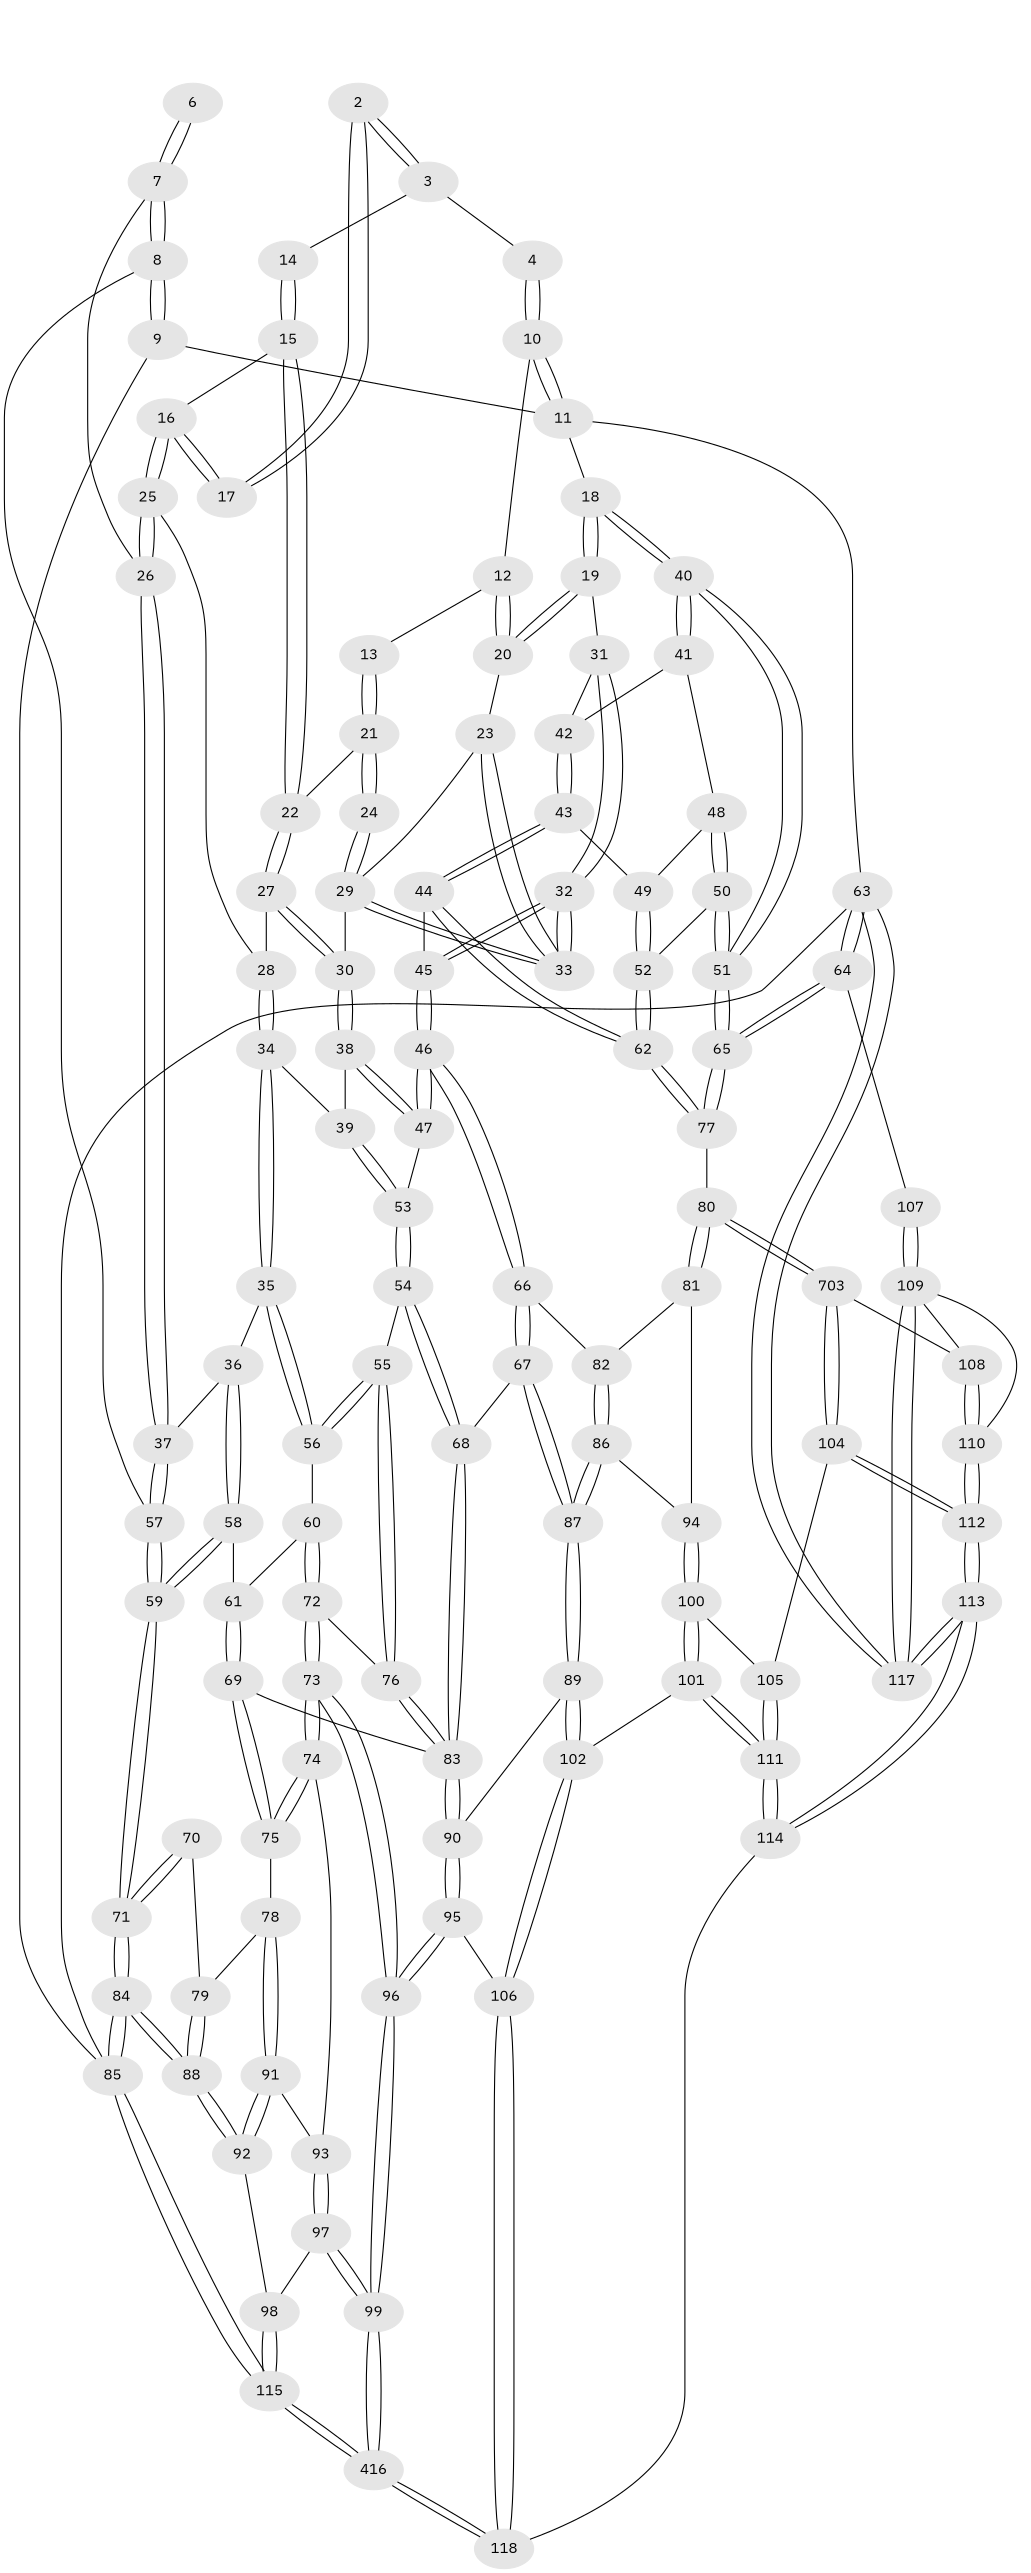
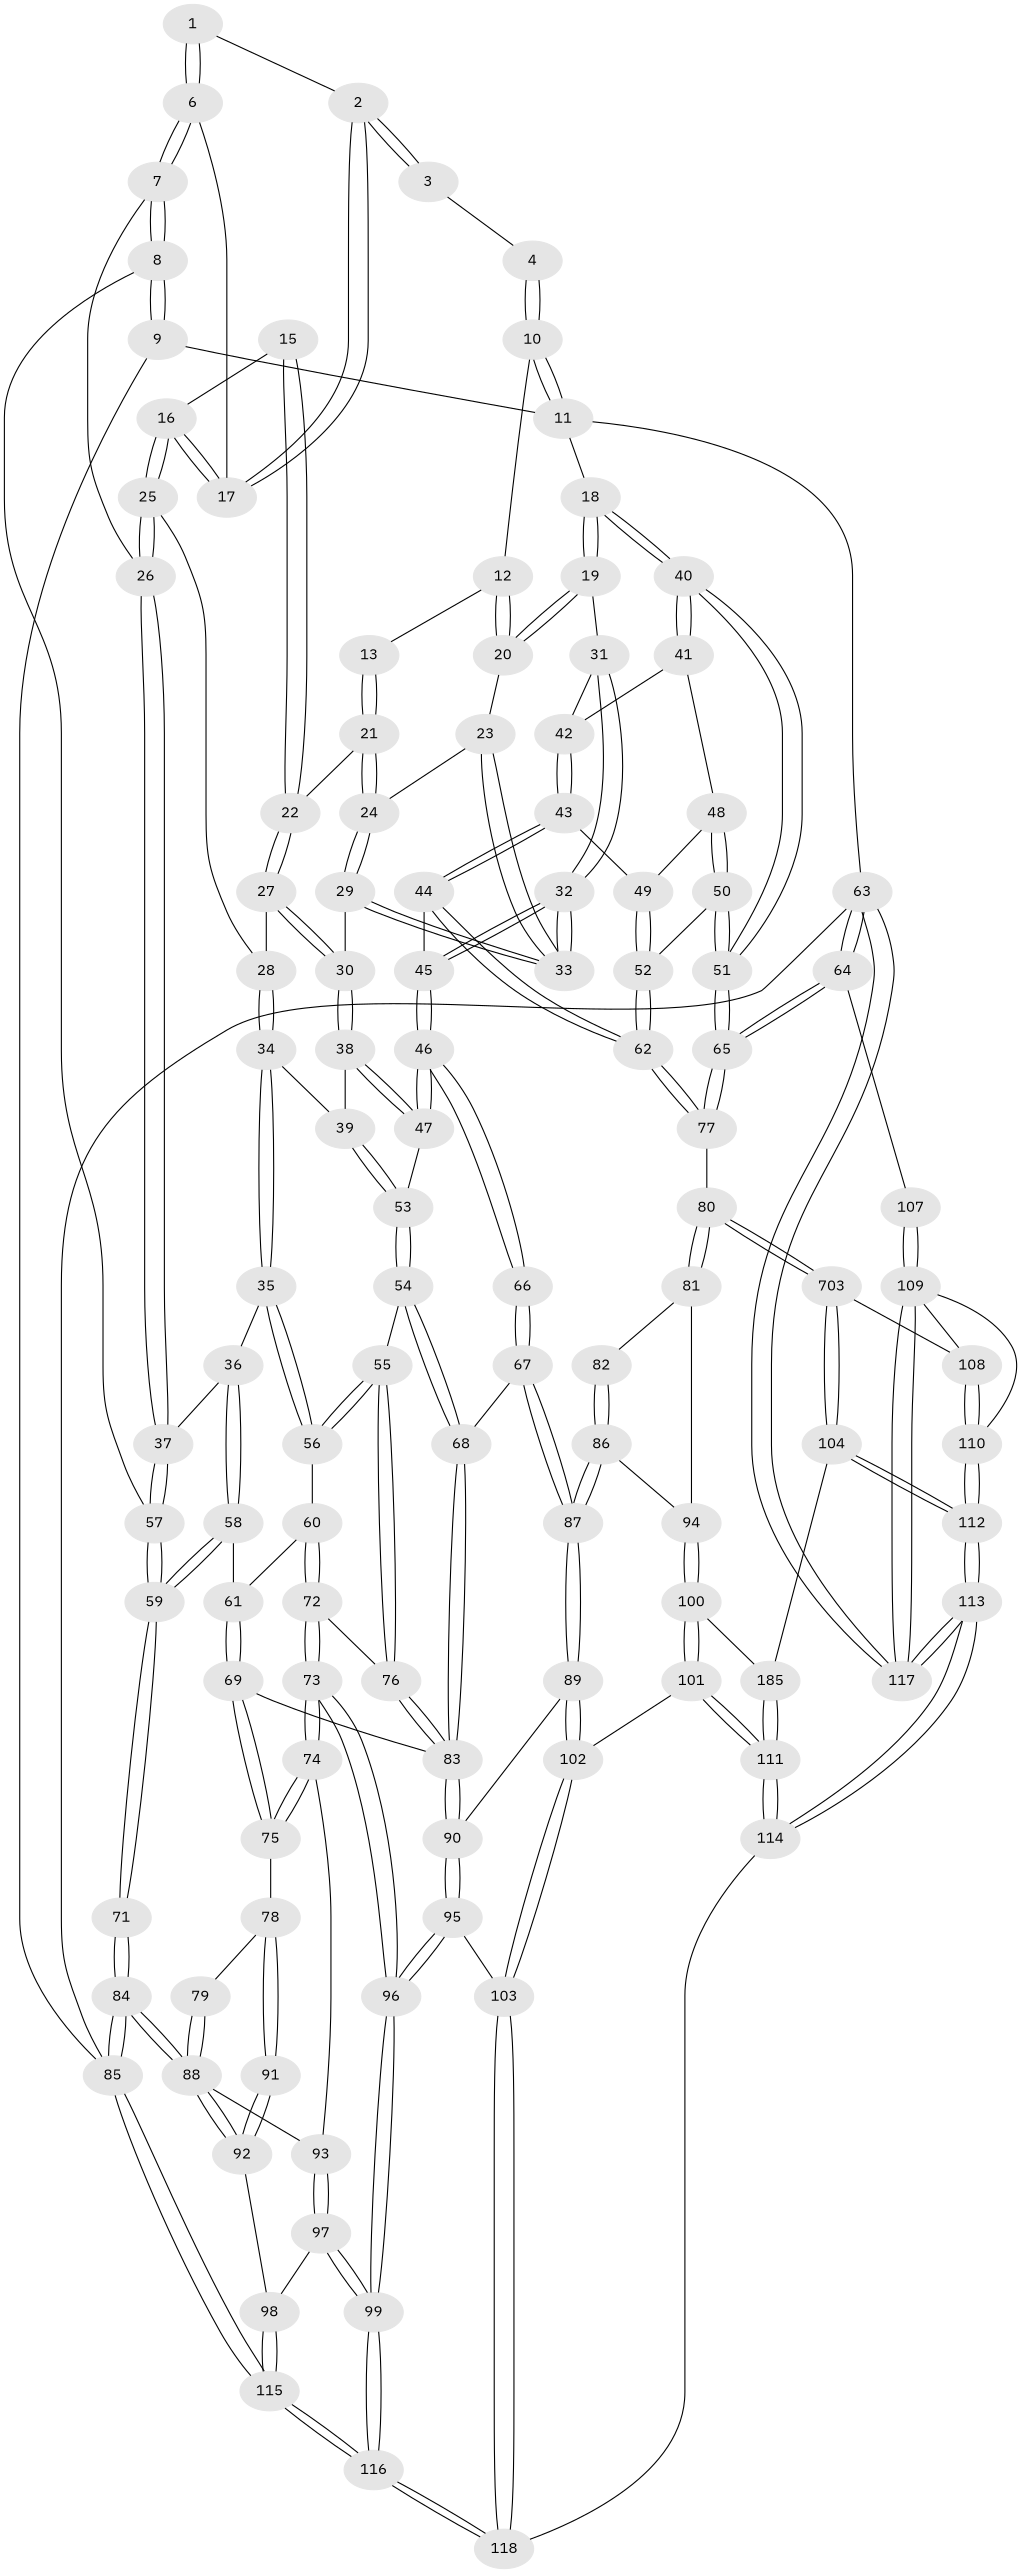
none -> (193, 24)
(288, 261) -> none
none -> (227, 299)
(422, 818) -> (427, 774)
(562, 1326) -> none
(770, 1681) -> (770, 1681)
(192, 1839) -> none
(504, 1997) -> (504, 1997)
(296, 2115) -> (256, 2115)
(374, 2470) -> (374, 2470)
